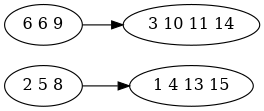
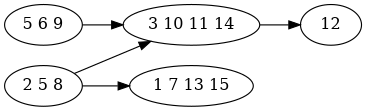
(43, 25) -> (43, 25)
none -> (331, 25)
none -> (107, 60)
(191, 86) -> (191, 86)
